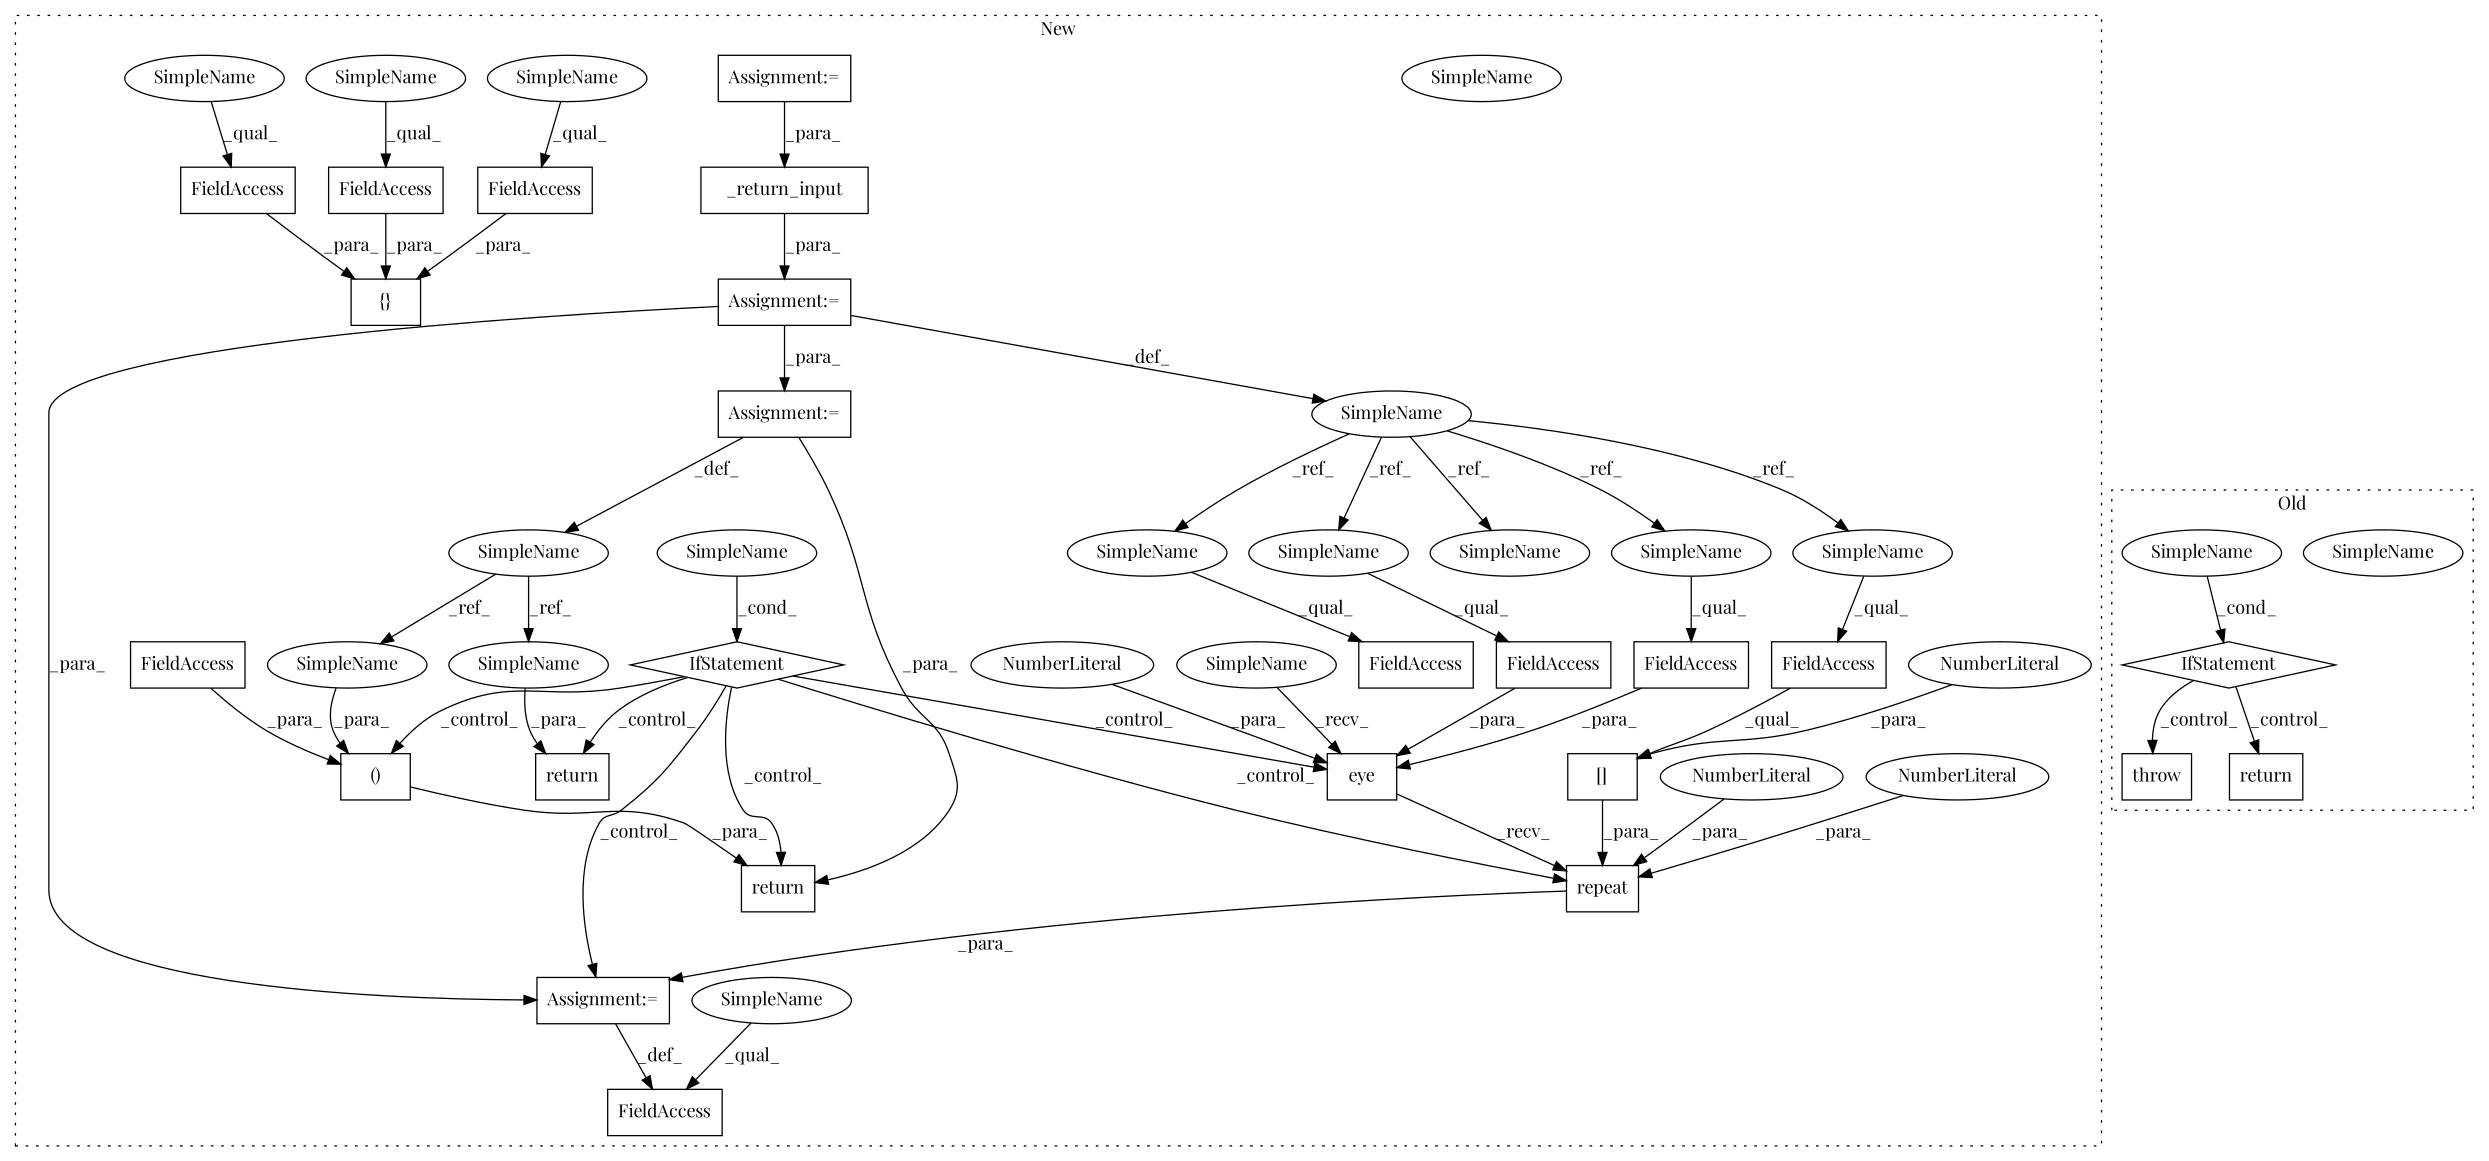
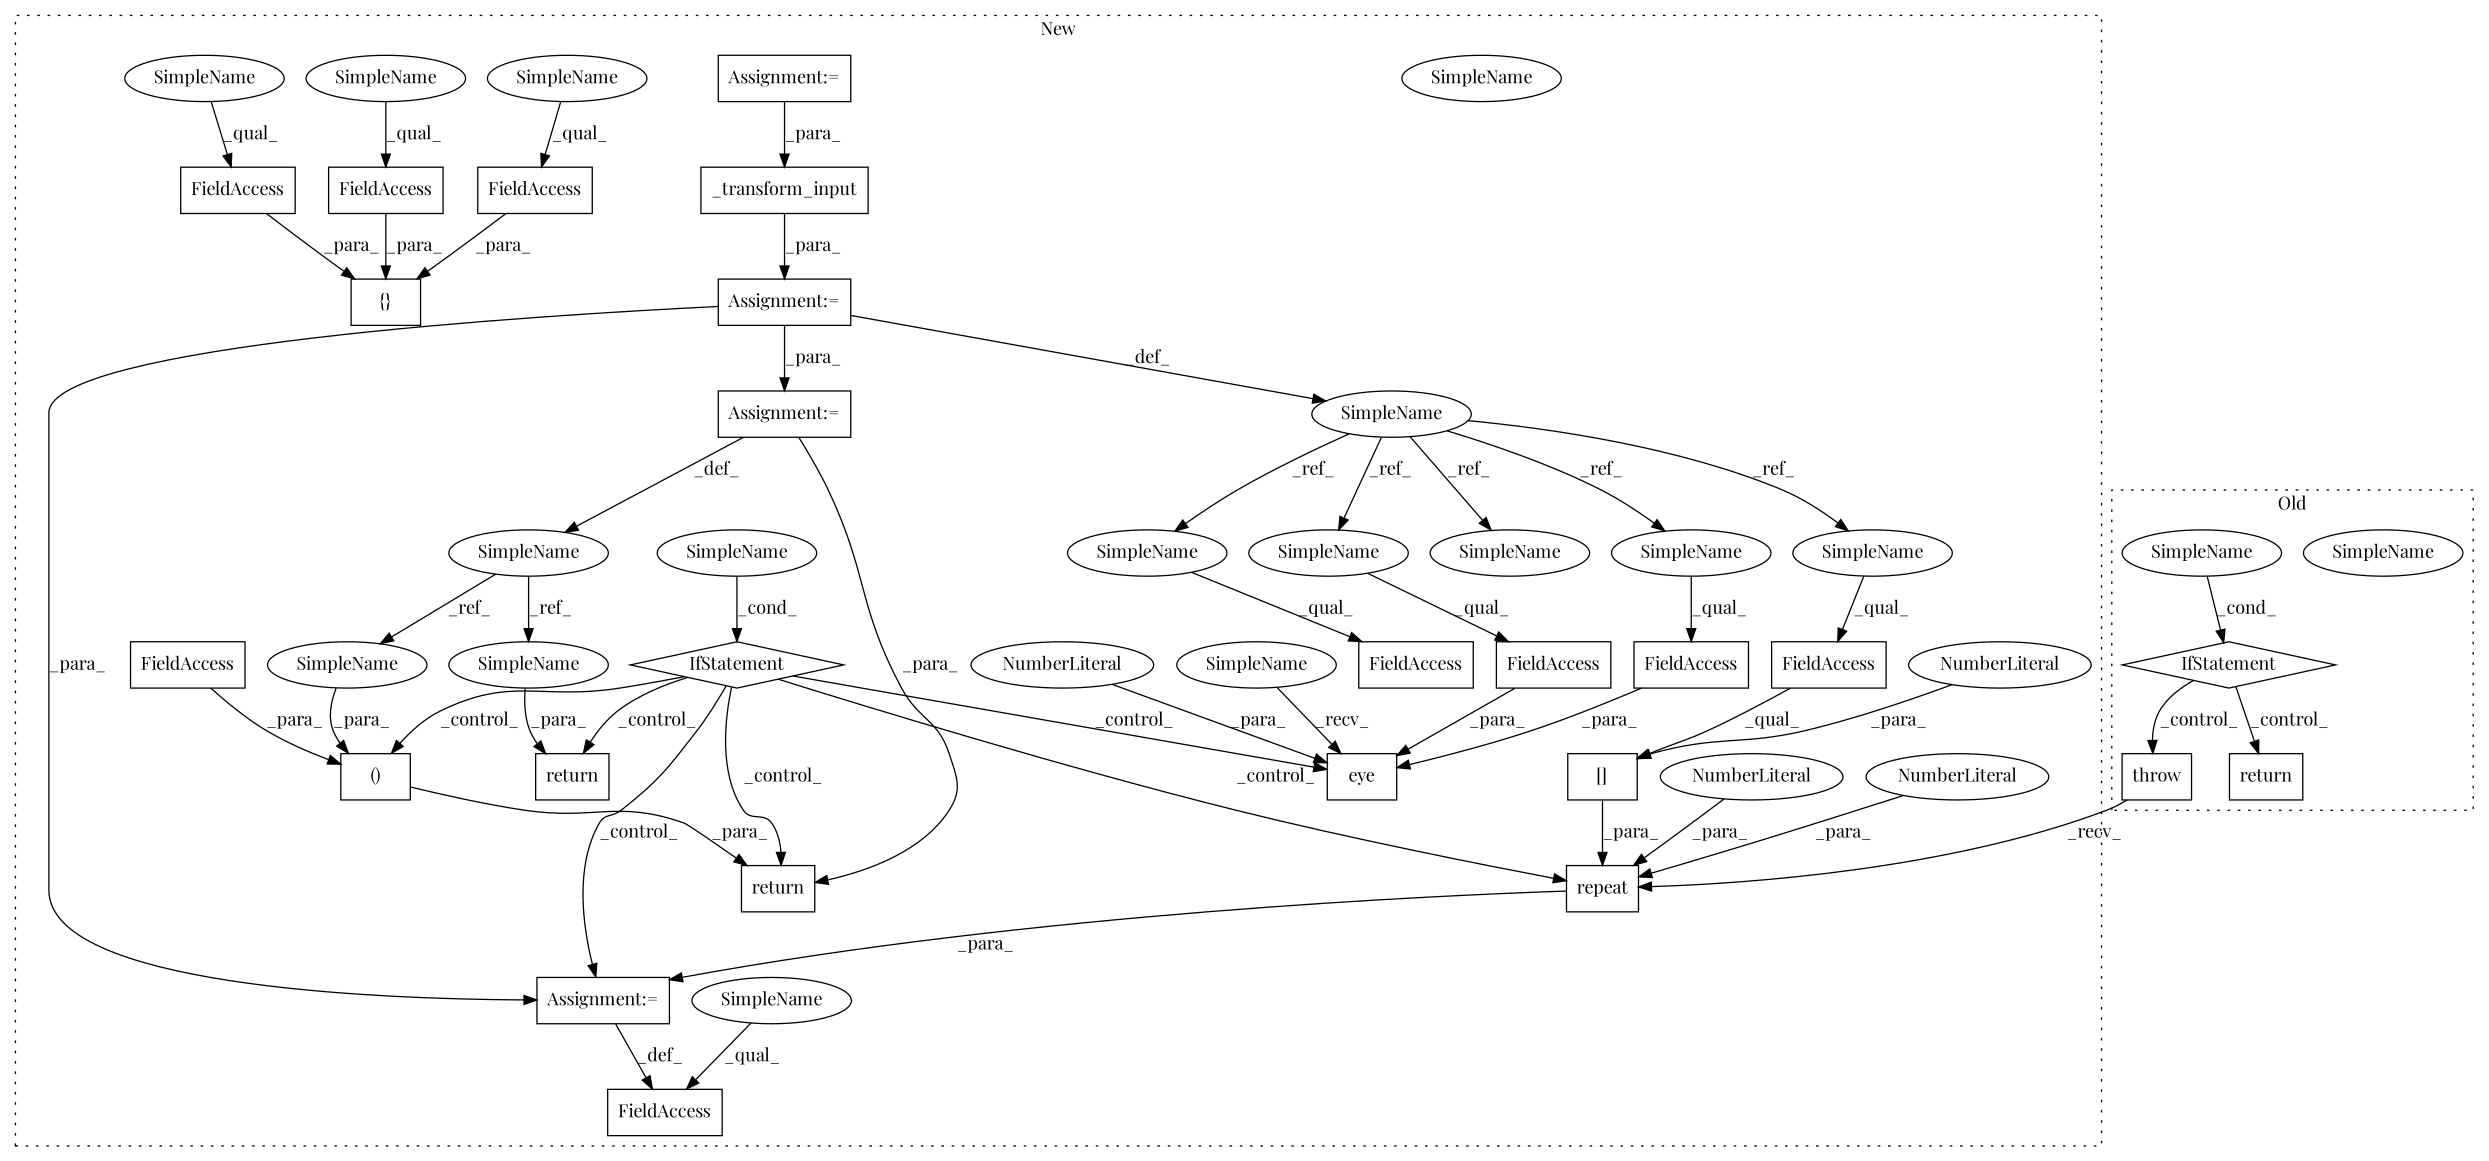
(785, 190) -> (785, 190)
(1476, 830) -> (1894, 864)
